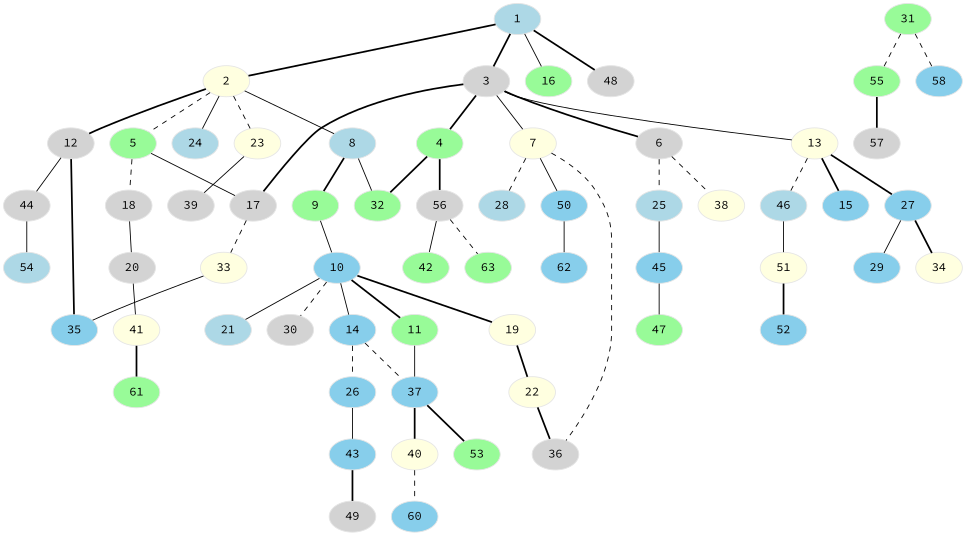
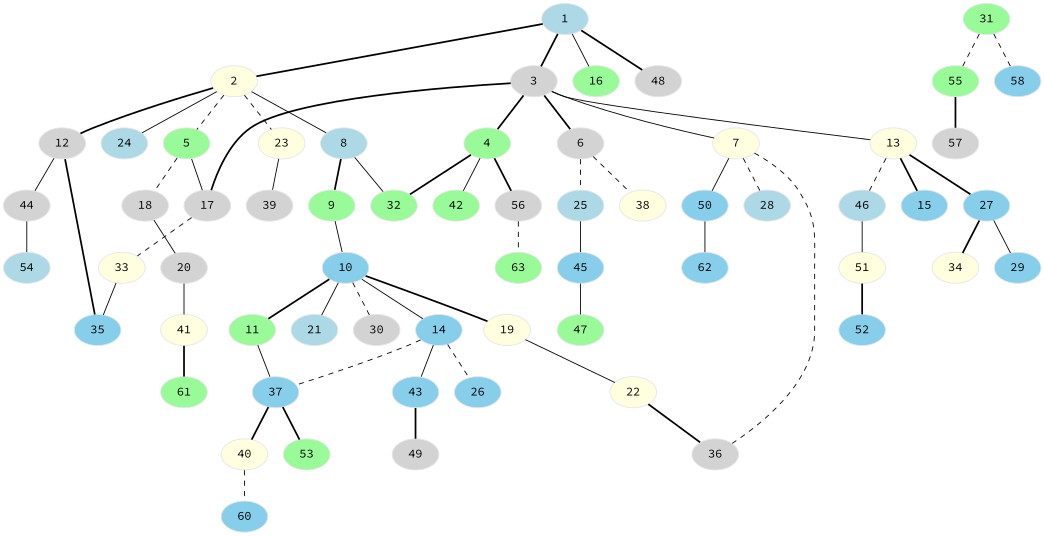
(433, 237) -> (472, 175)
(522, 361) -> (570, 361)
(352, 423) -> (427, 361)
